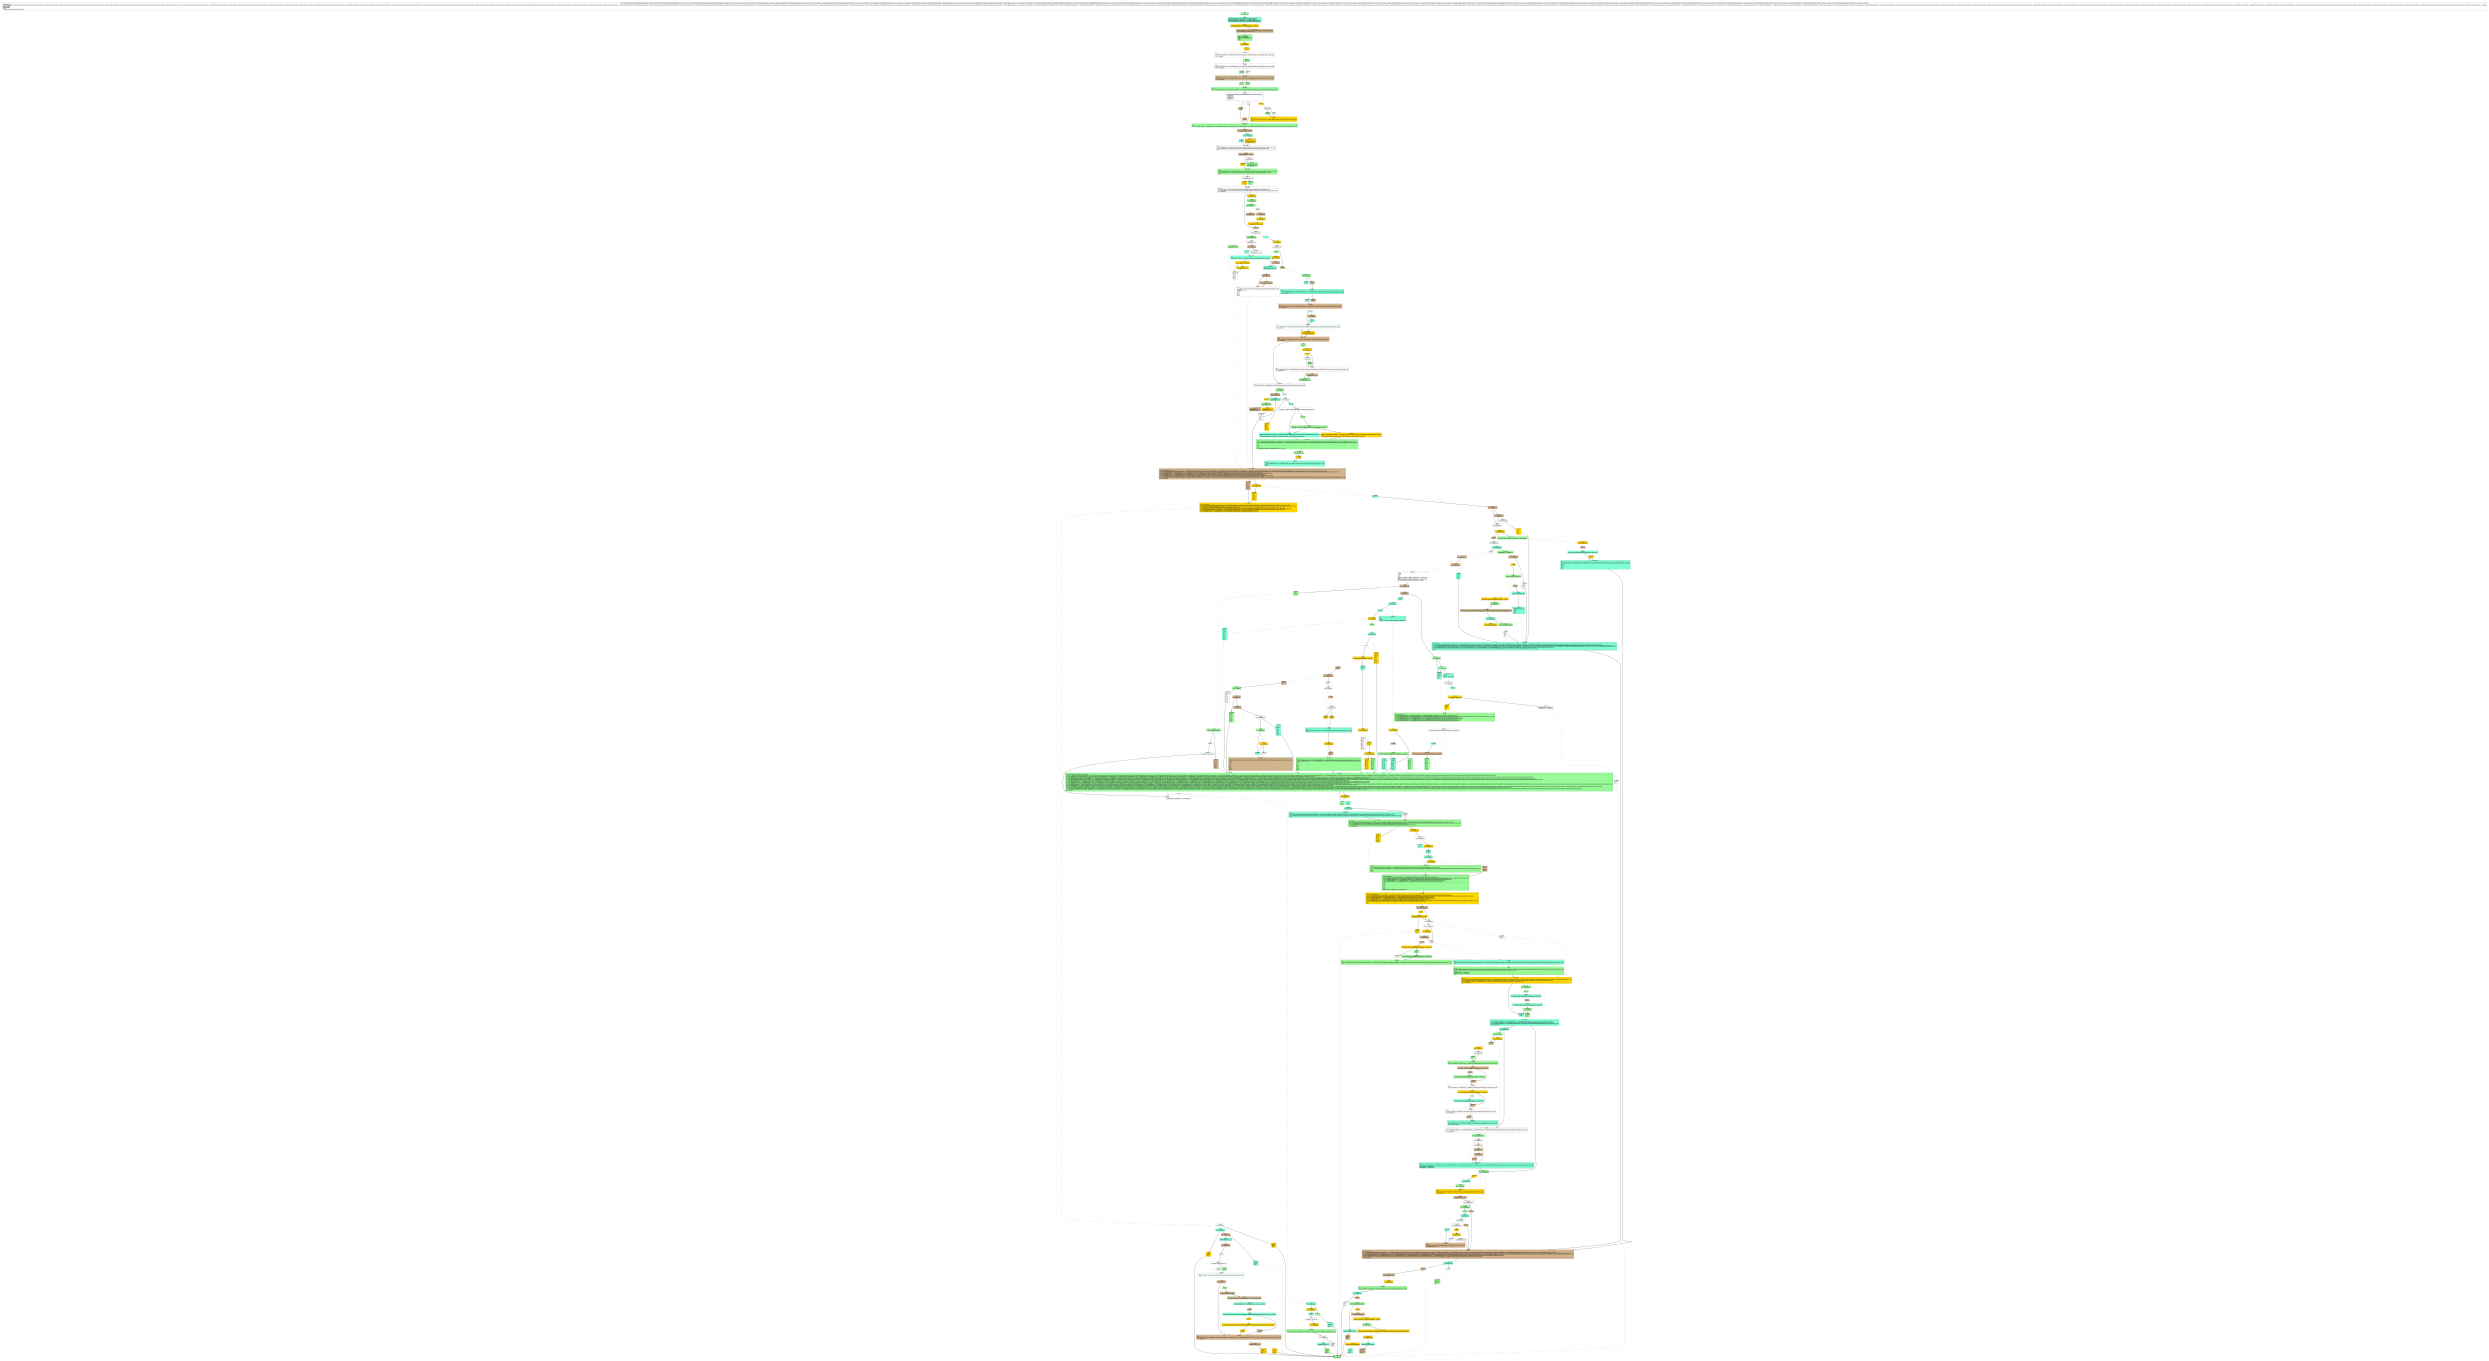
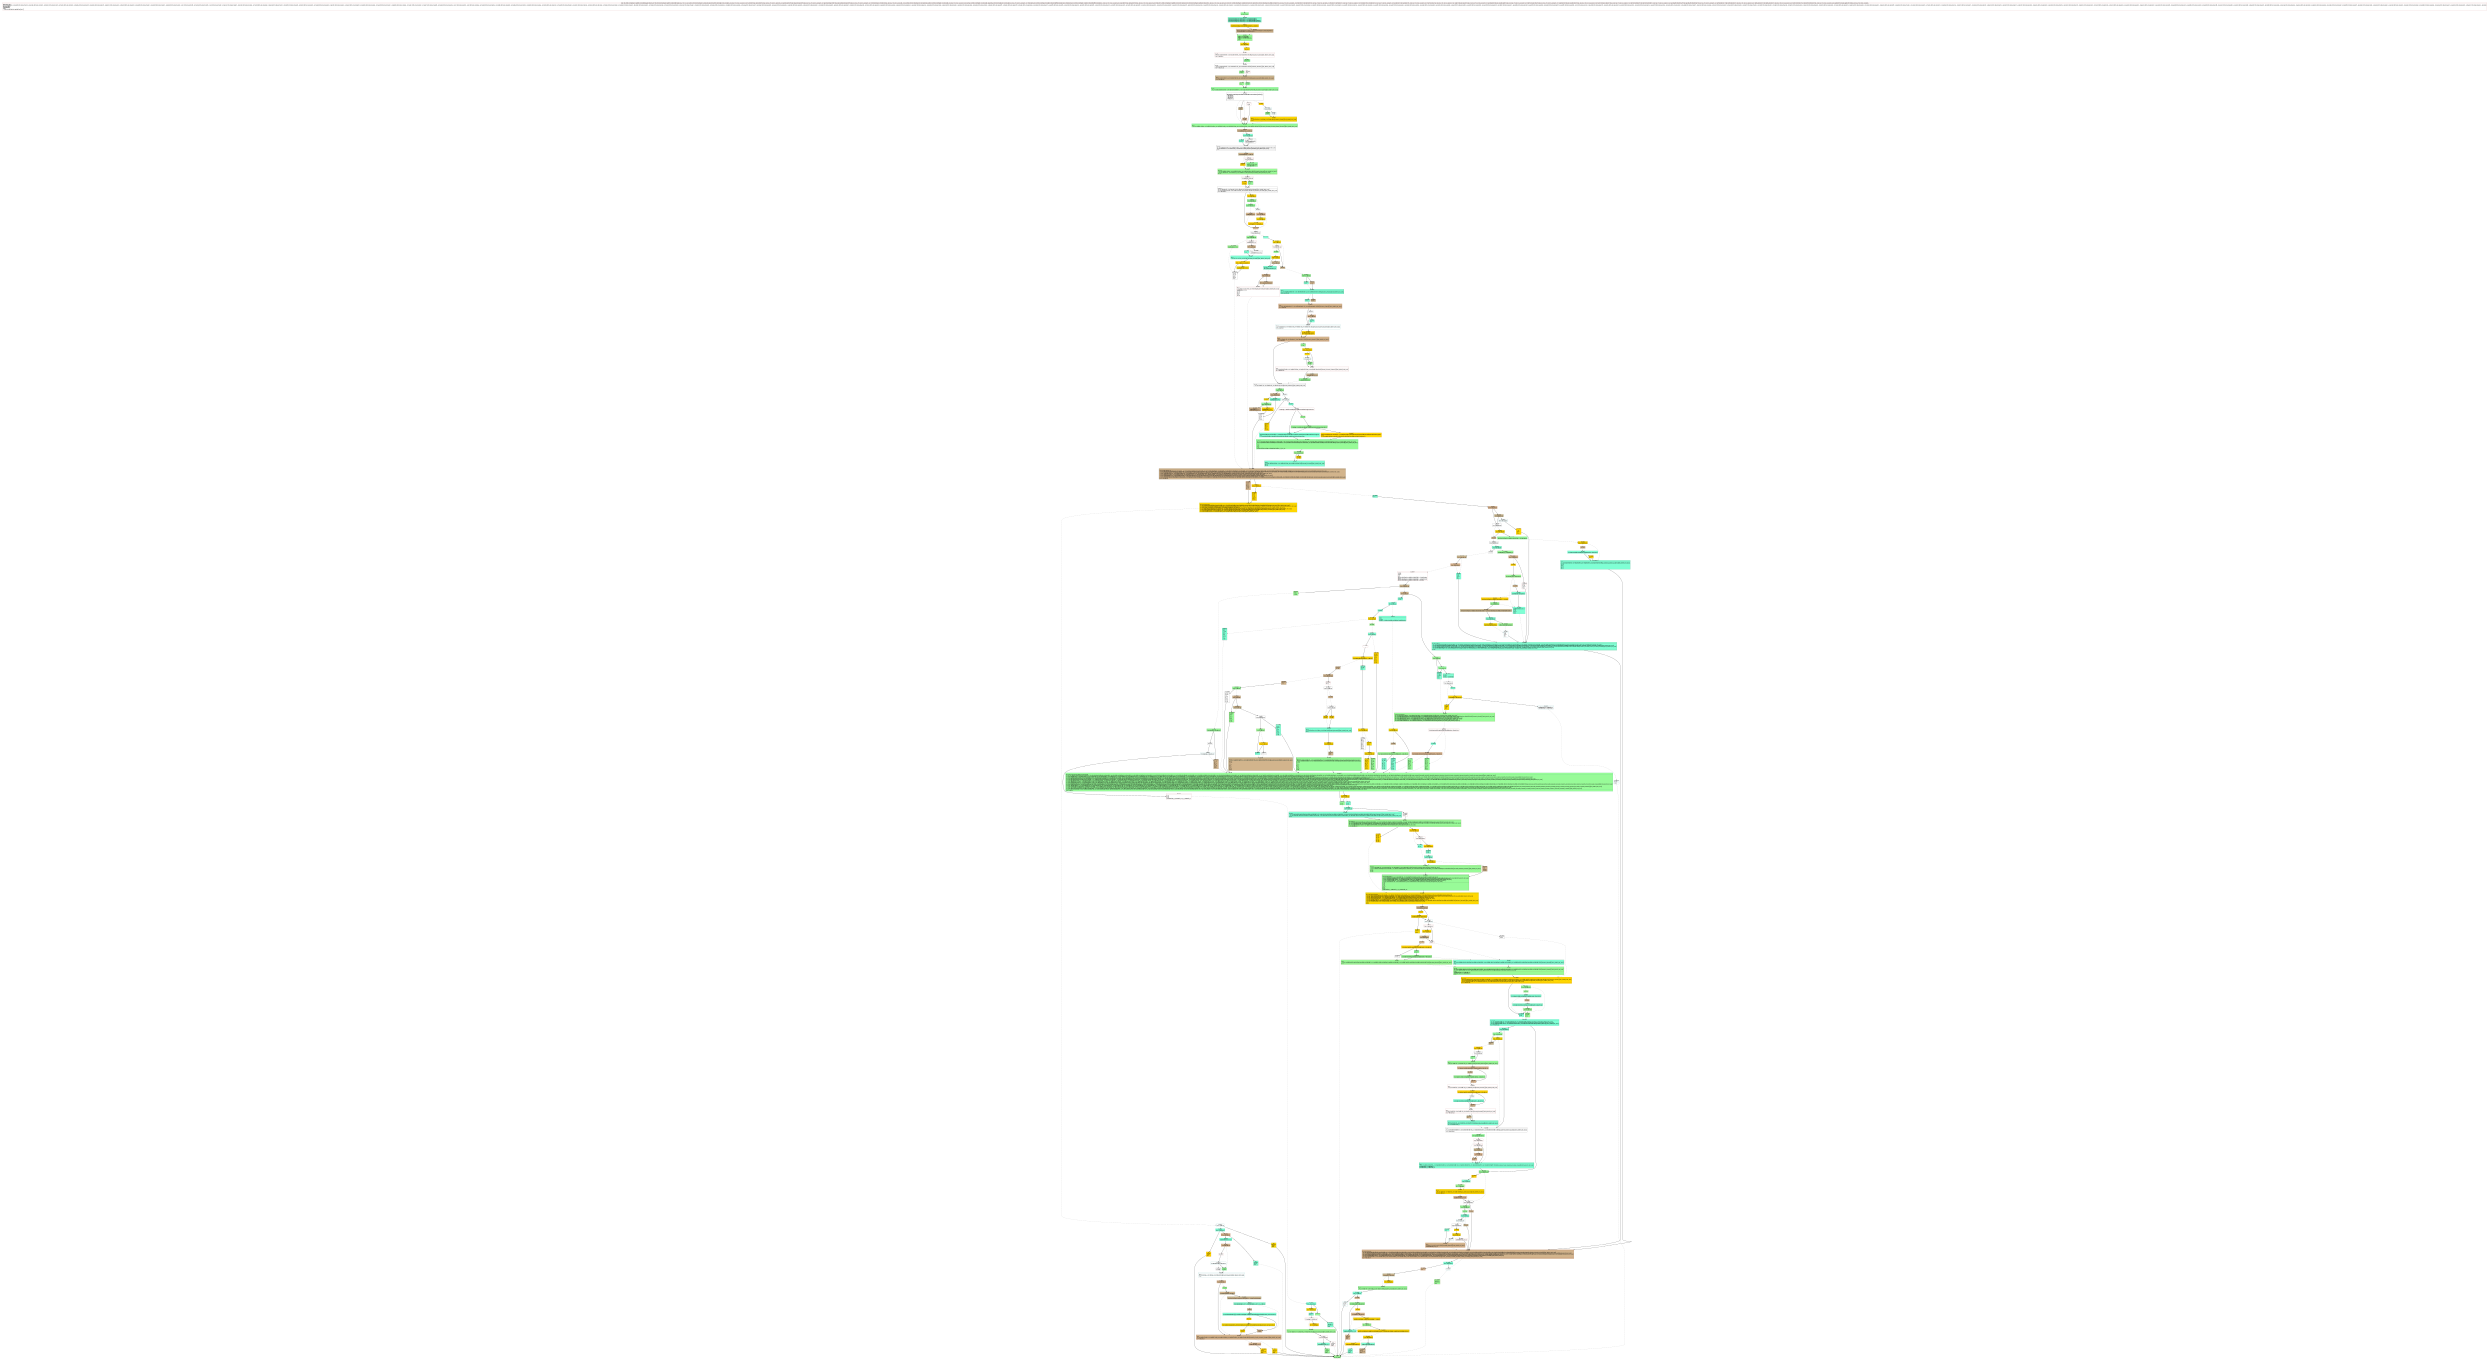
(1250, 141) -> (1250, 141)
